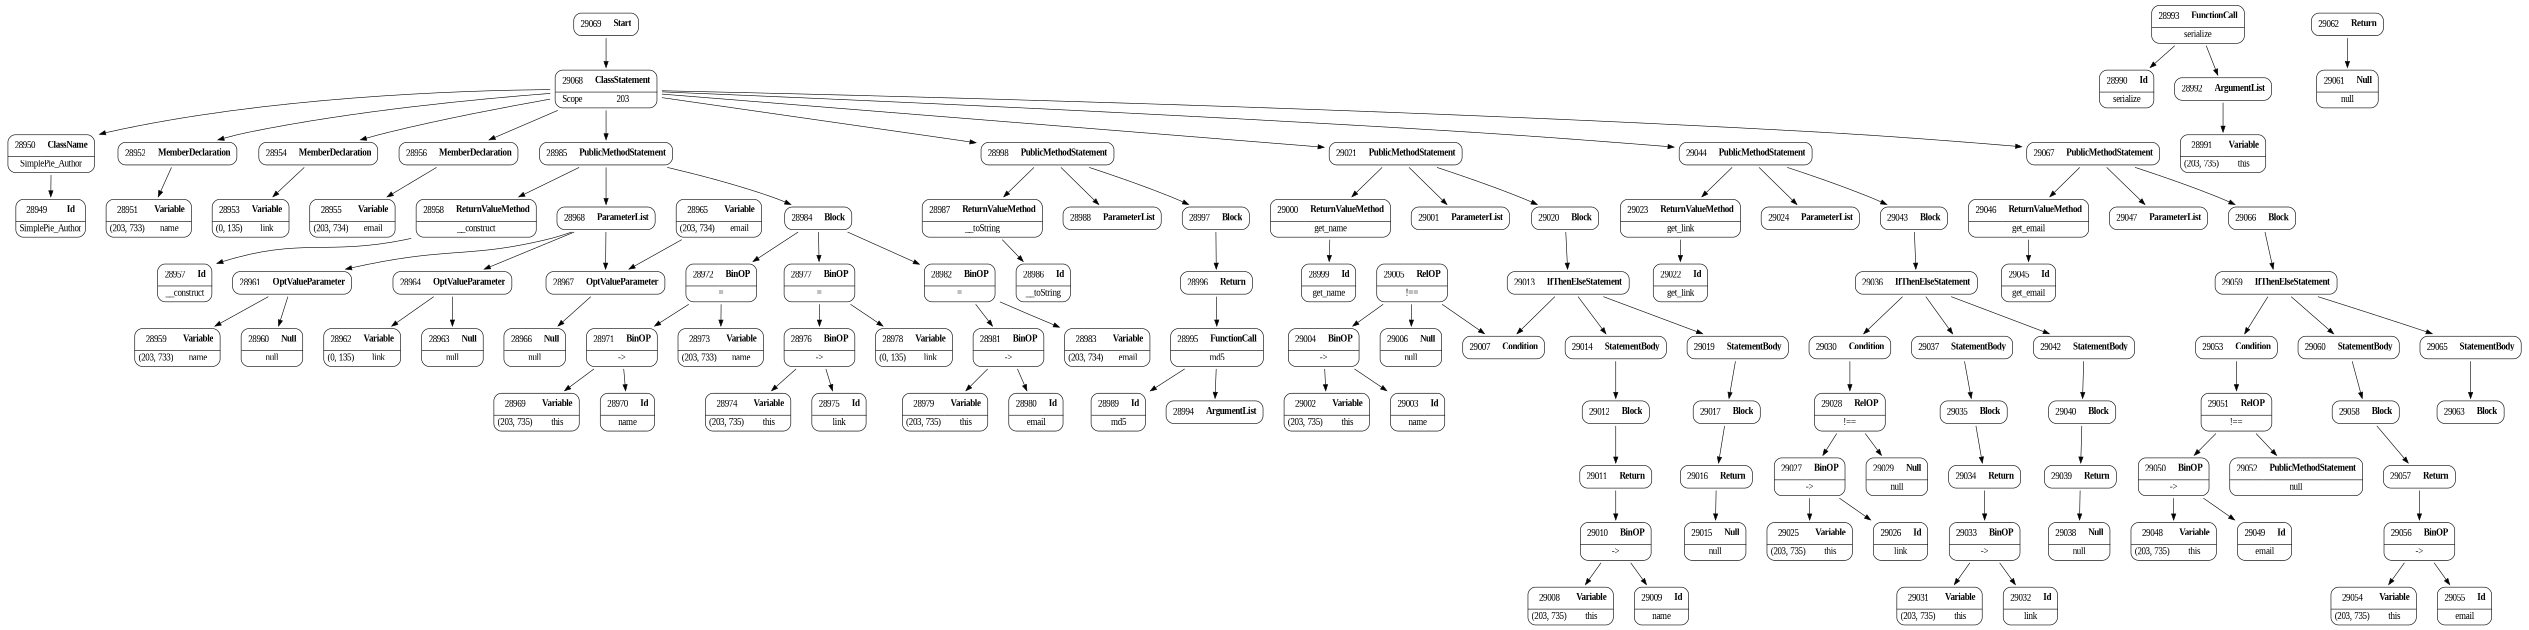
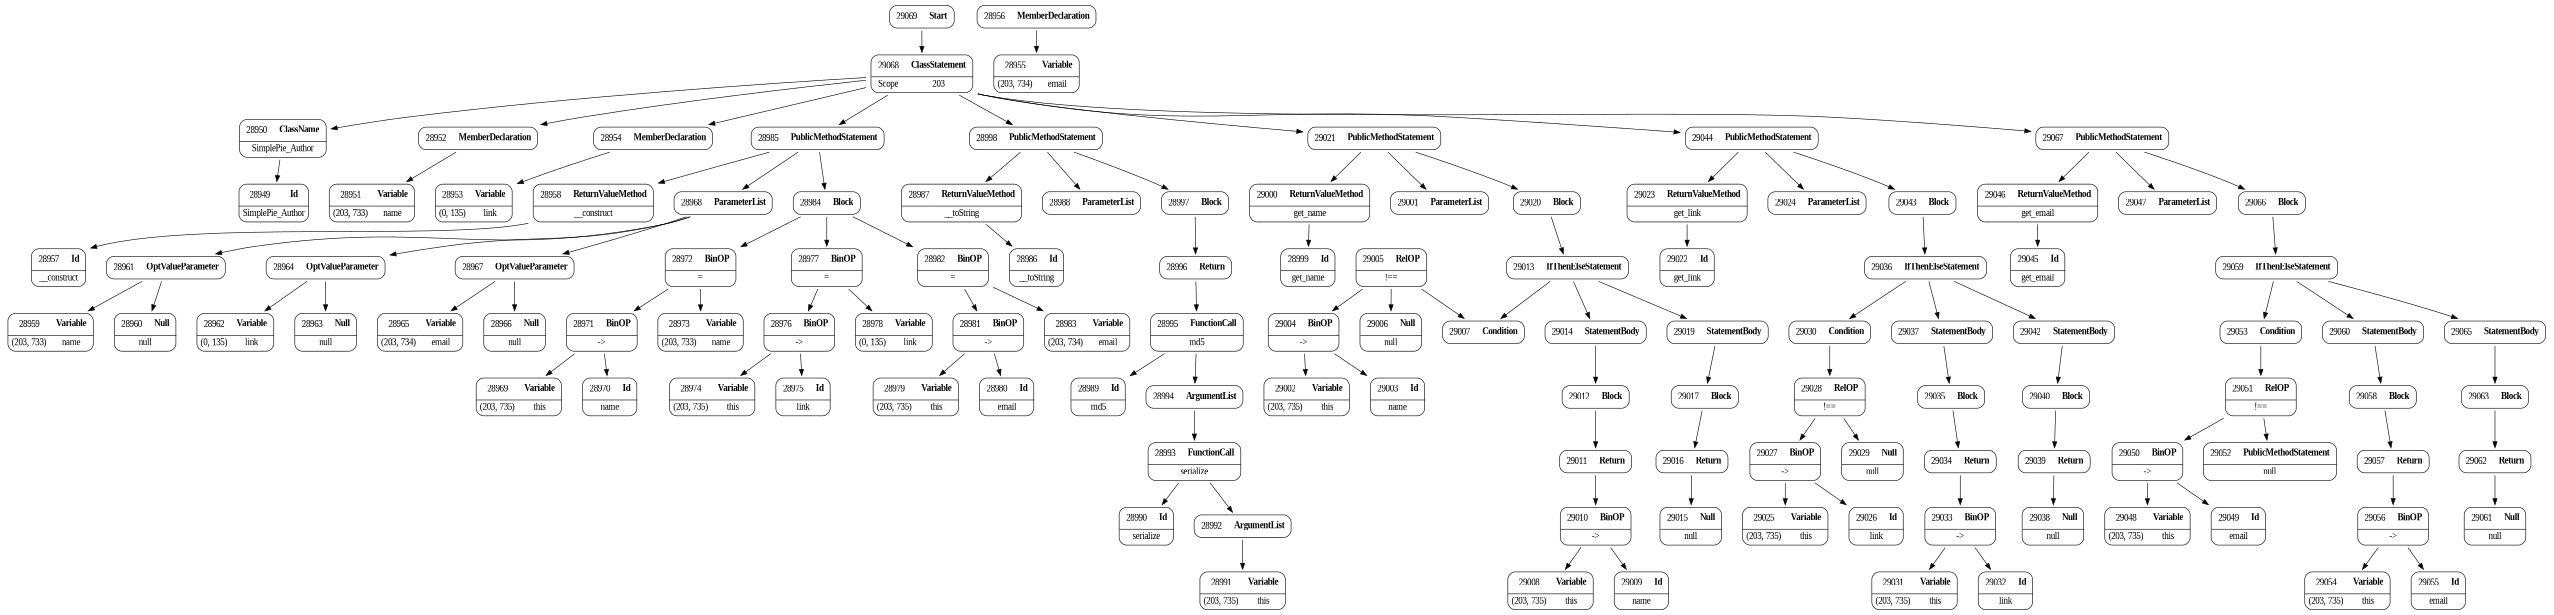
(526, 124) -> none
(658, 253) -> (476, 294)
none -> (1194, 422)
none -> (2495, 426)
